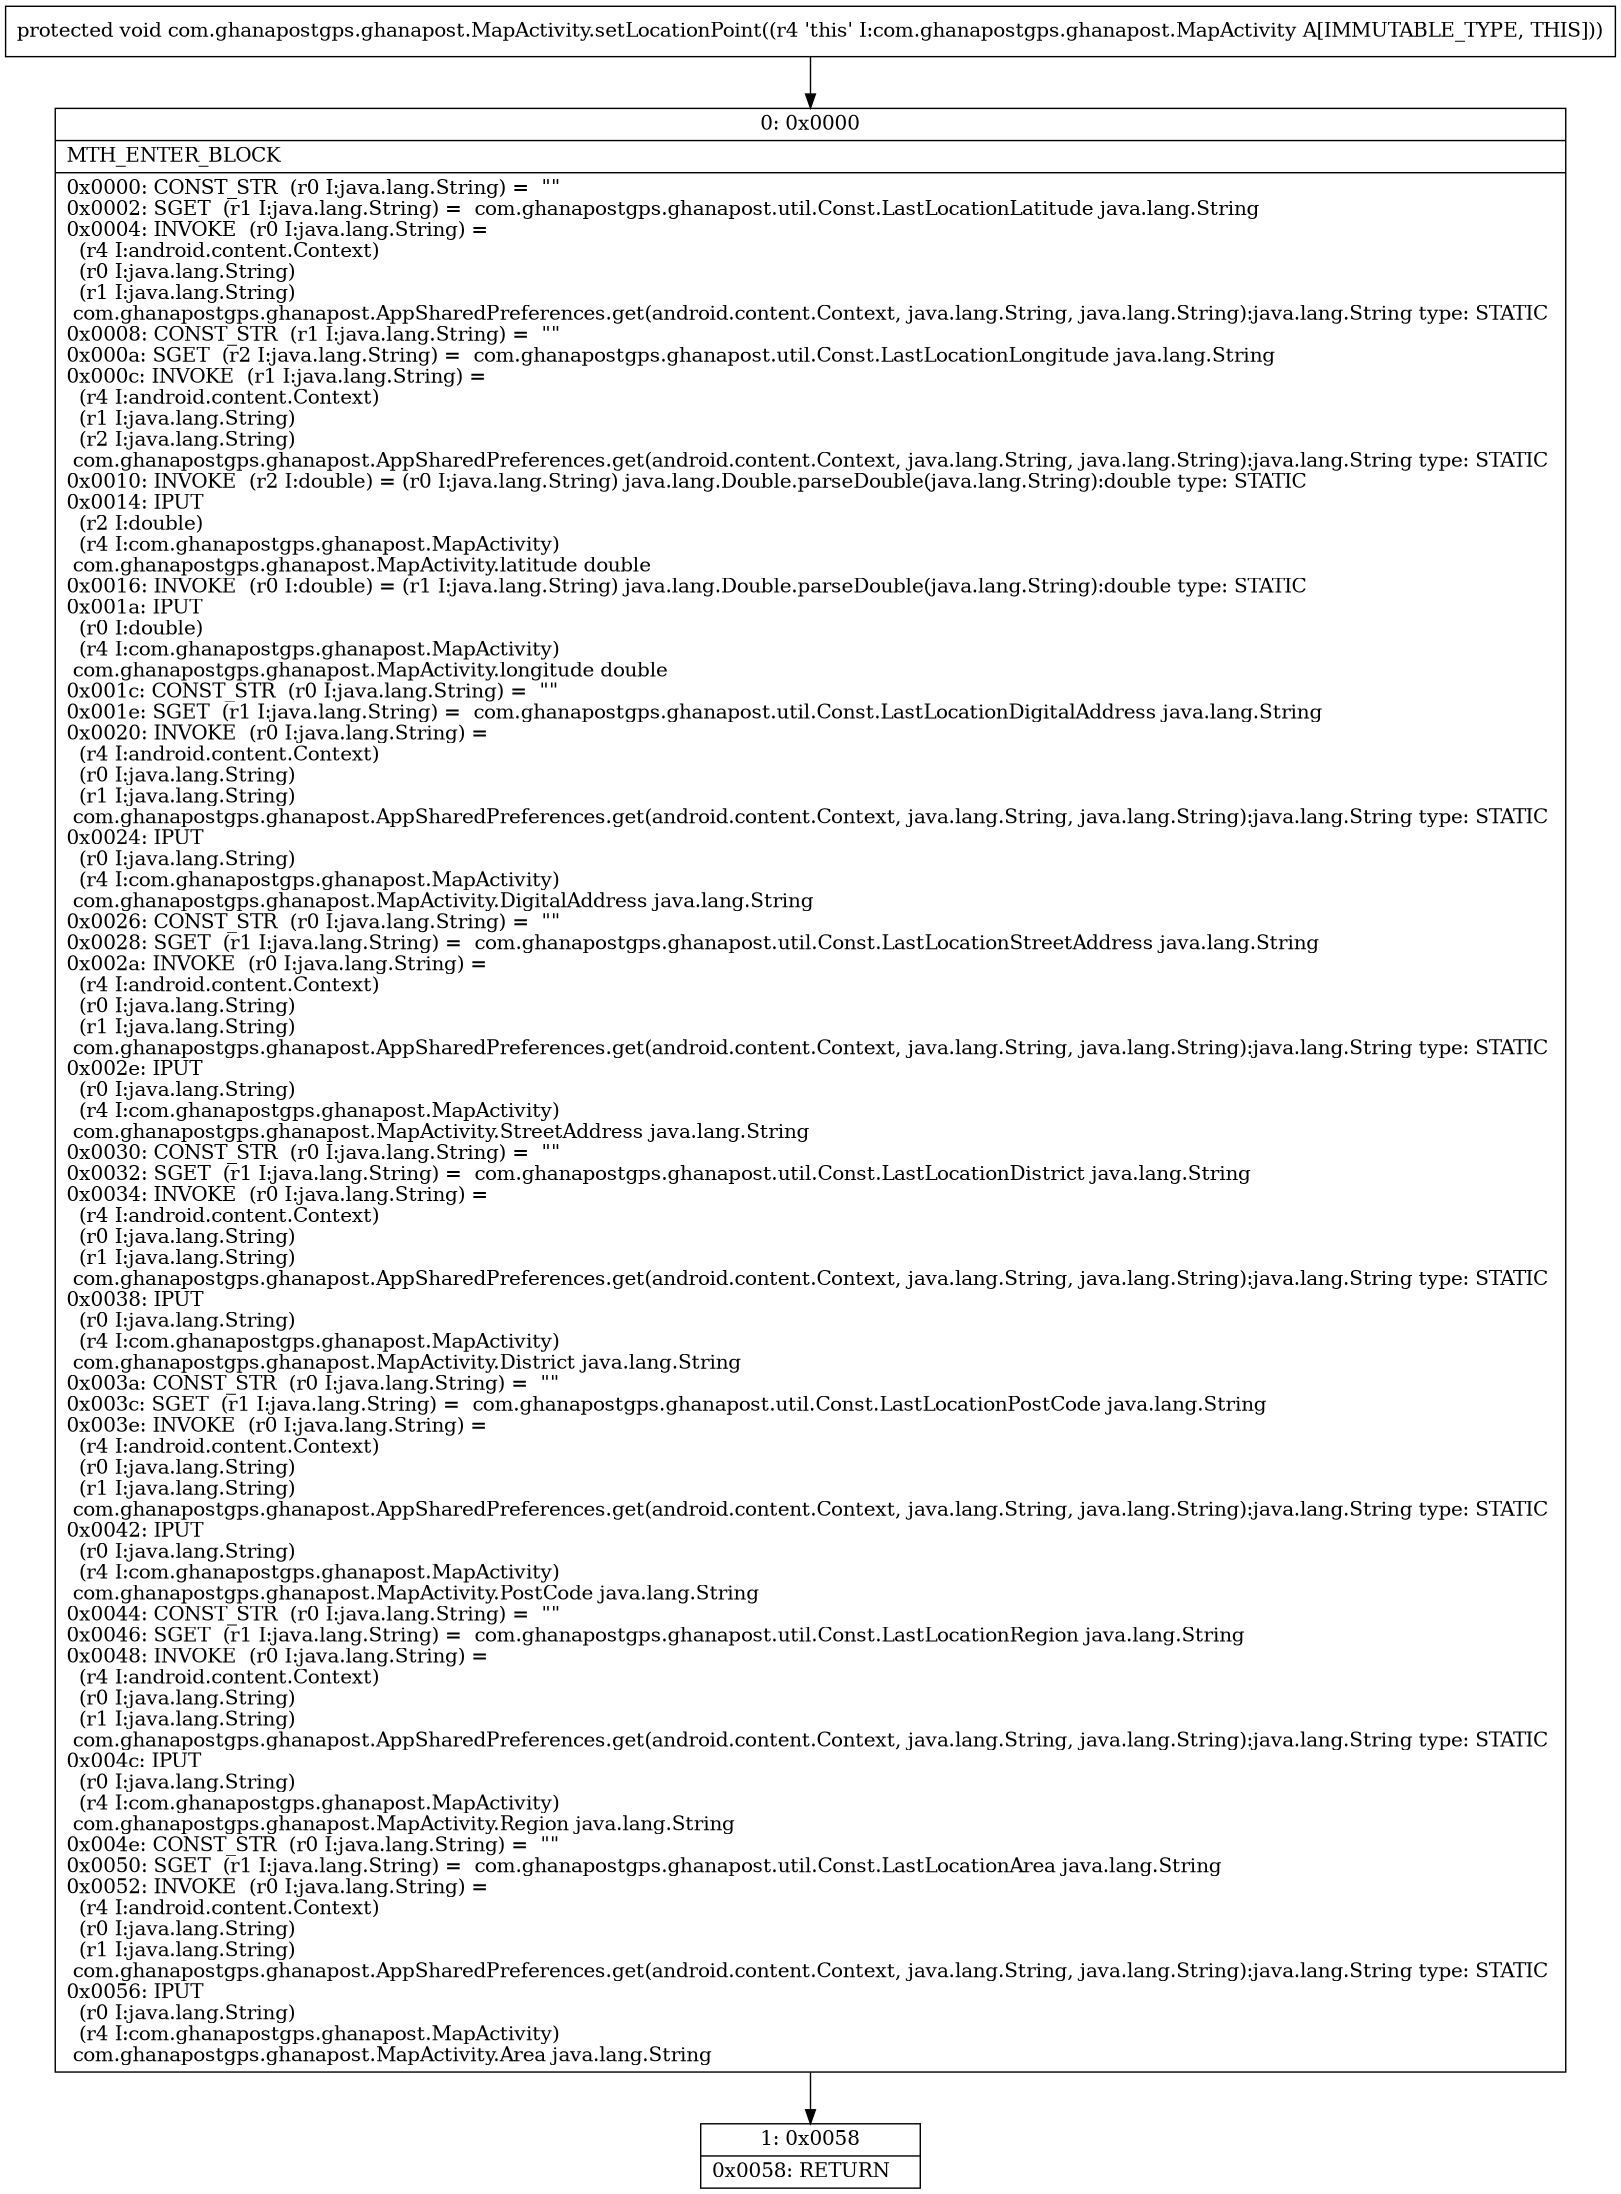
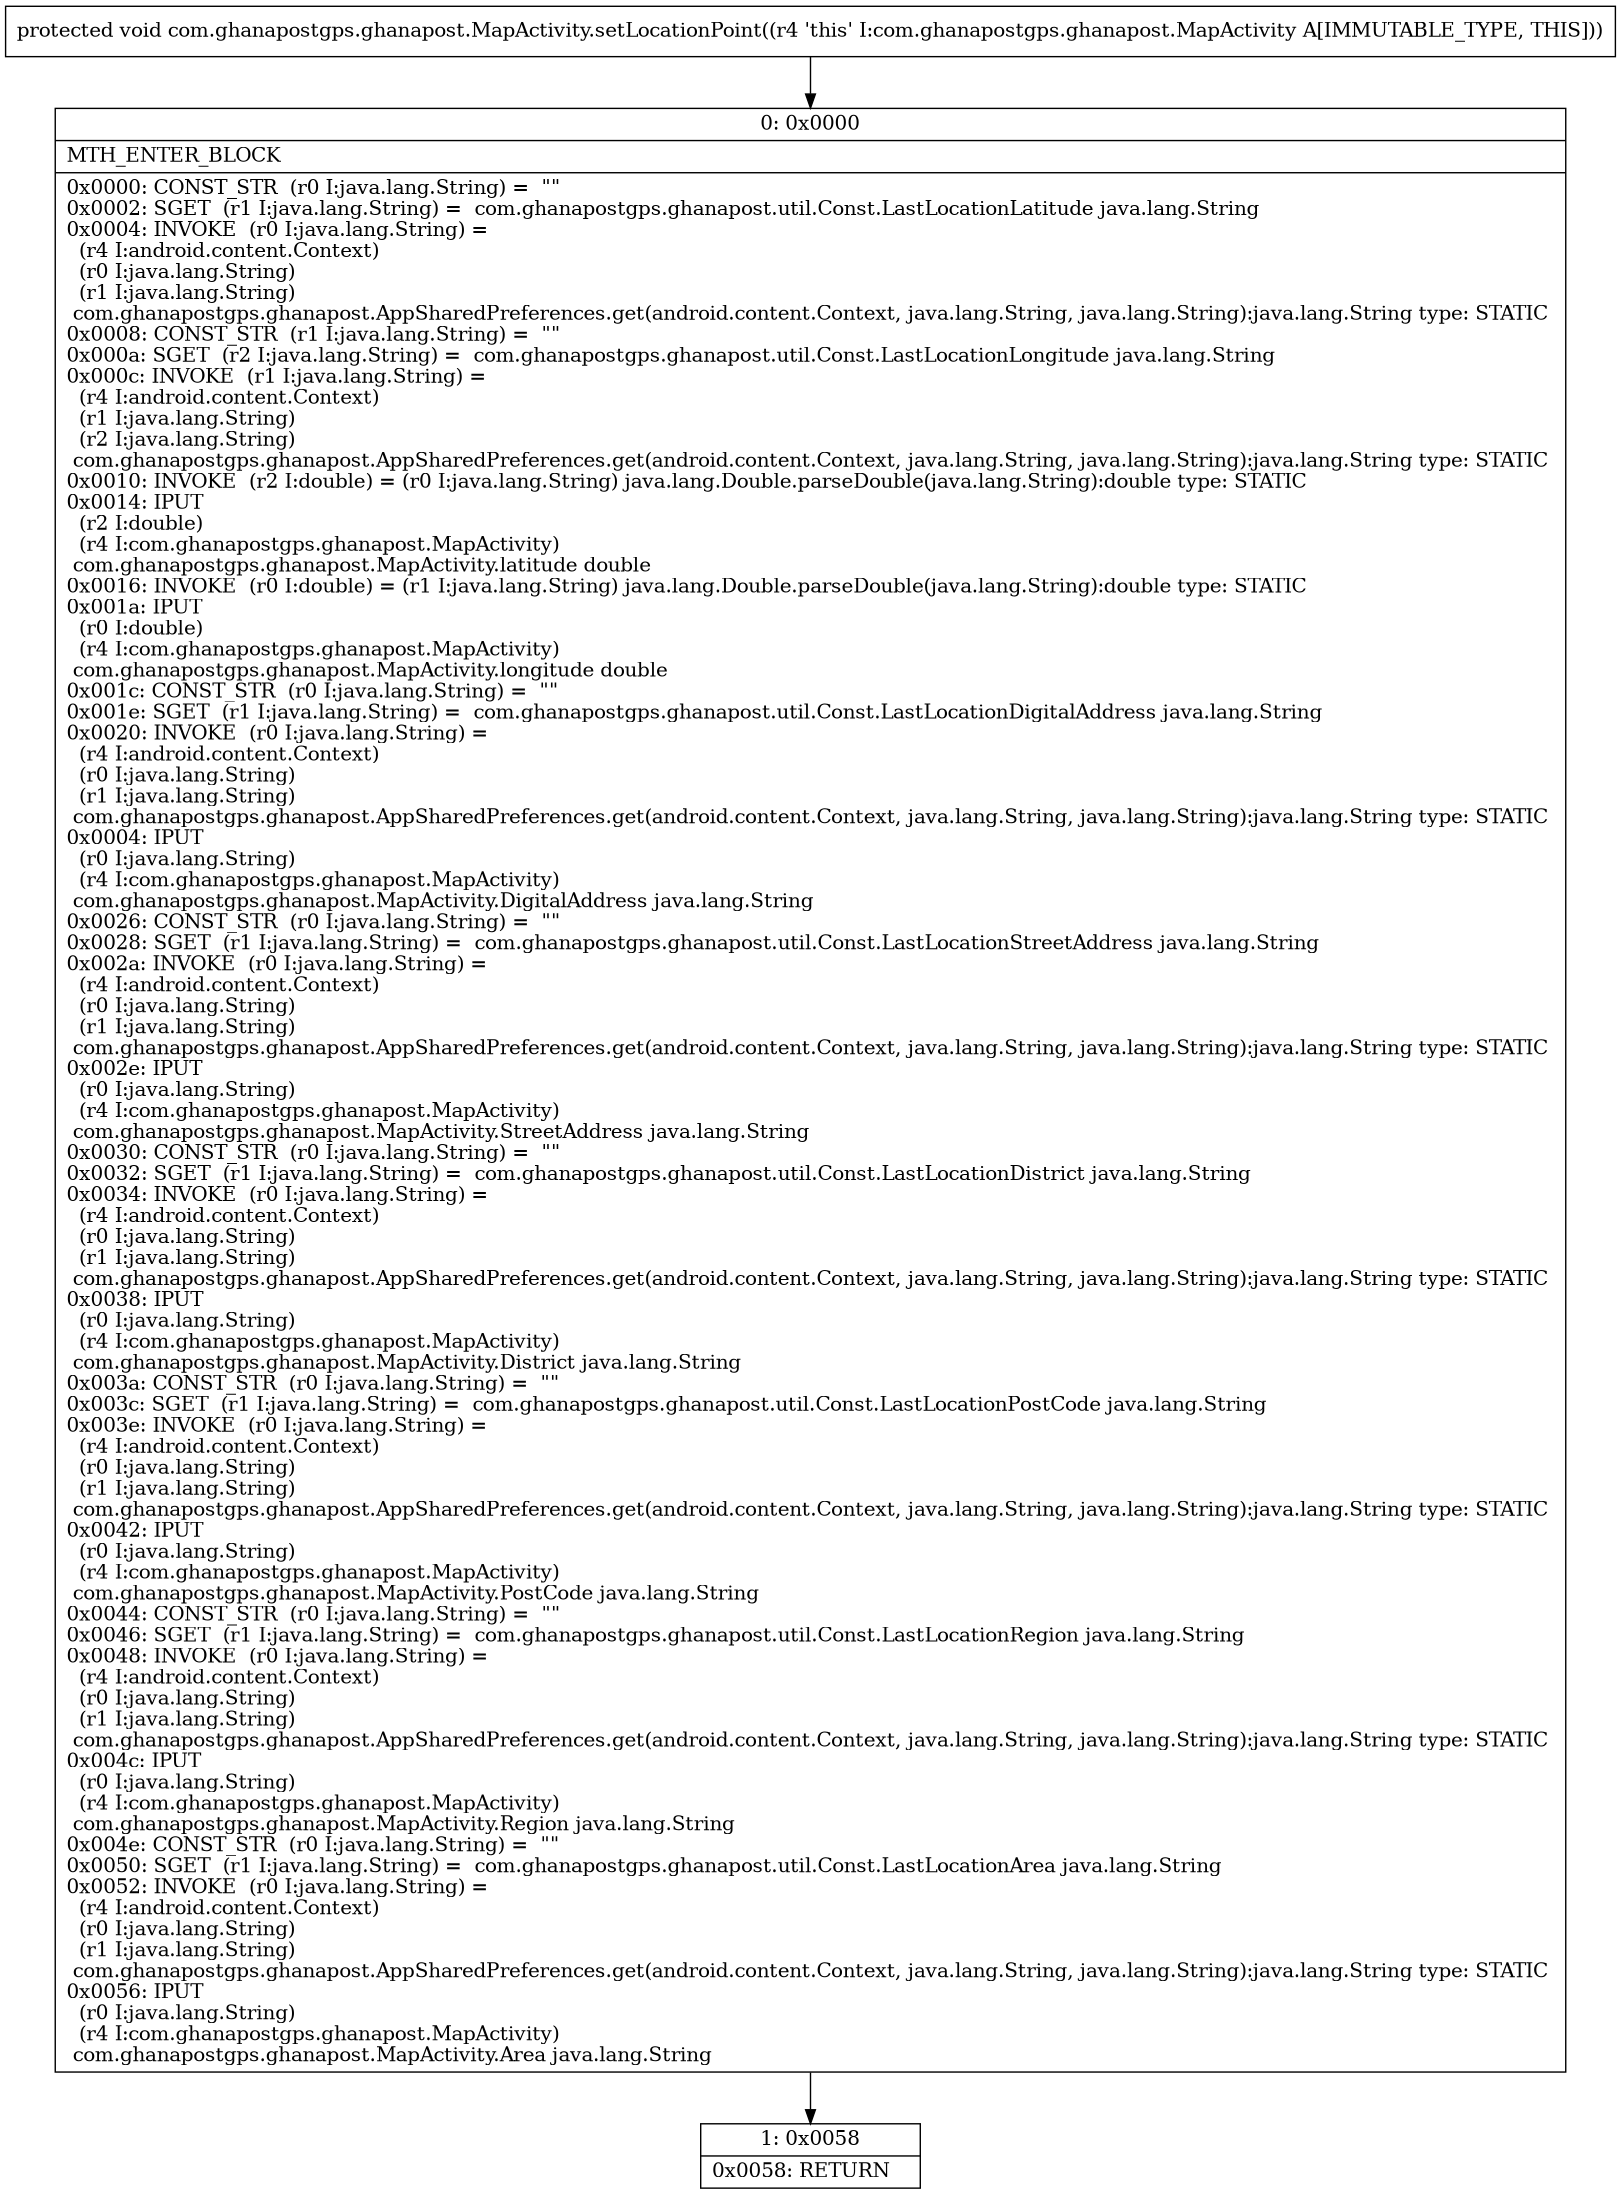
(141, 838) -> (141, 838)
